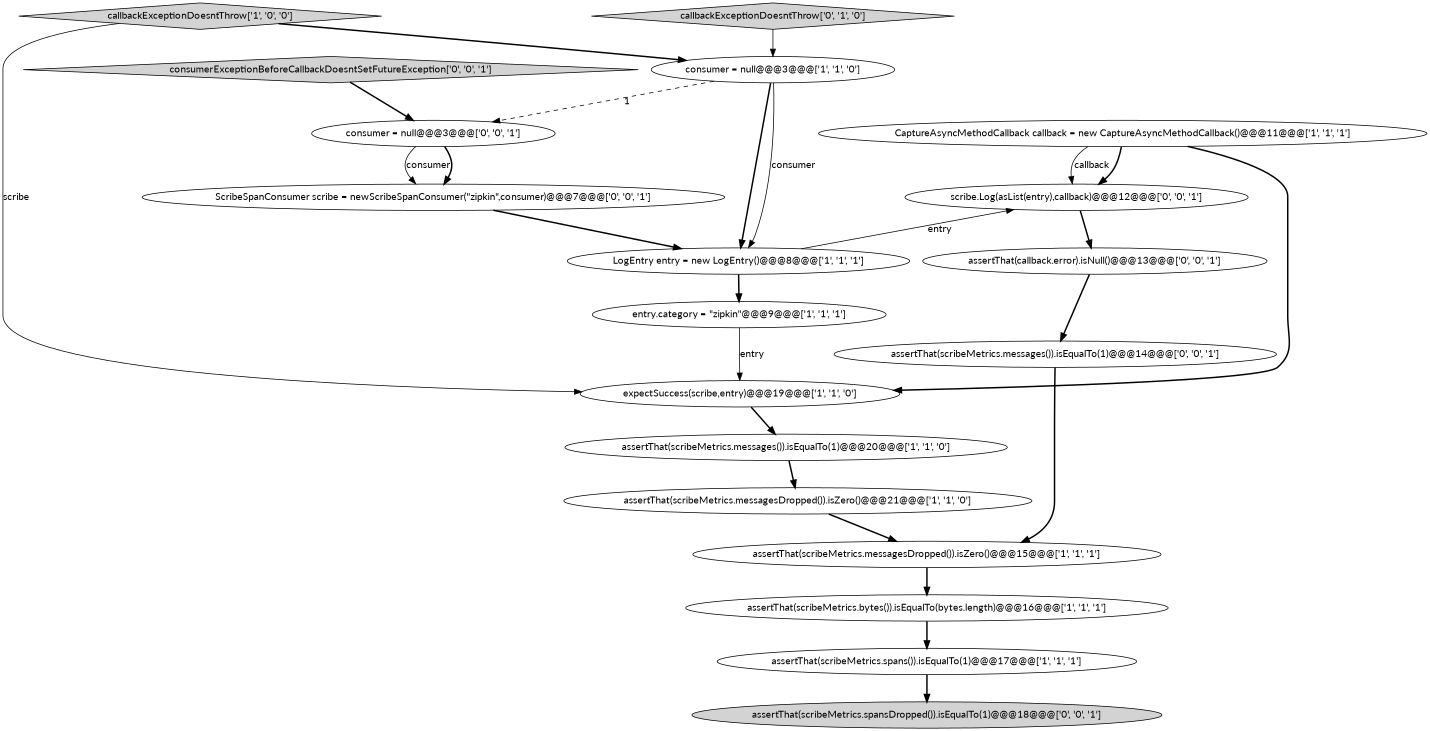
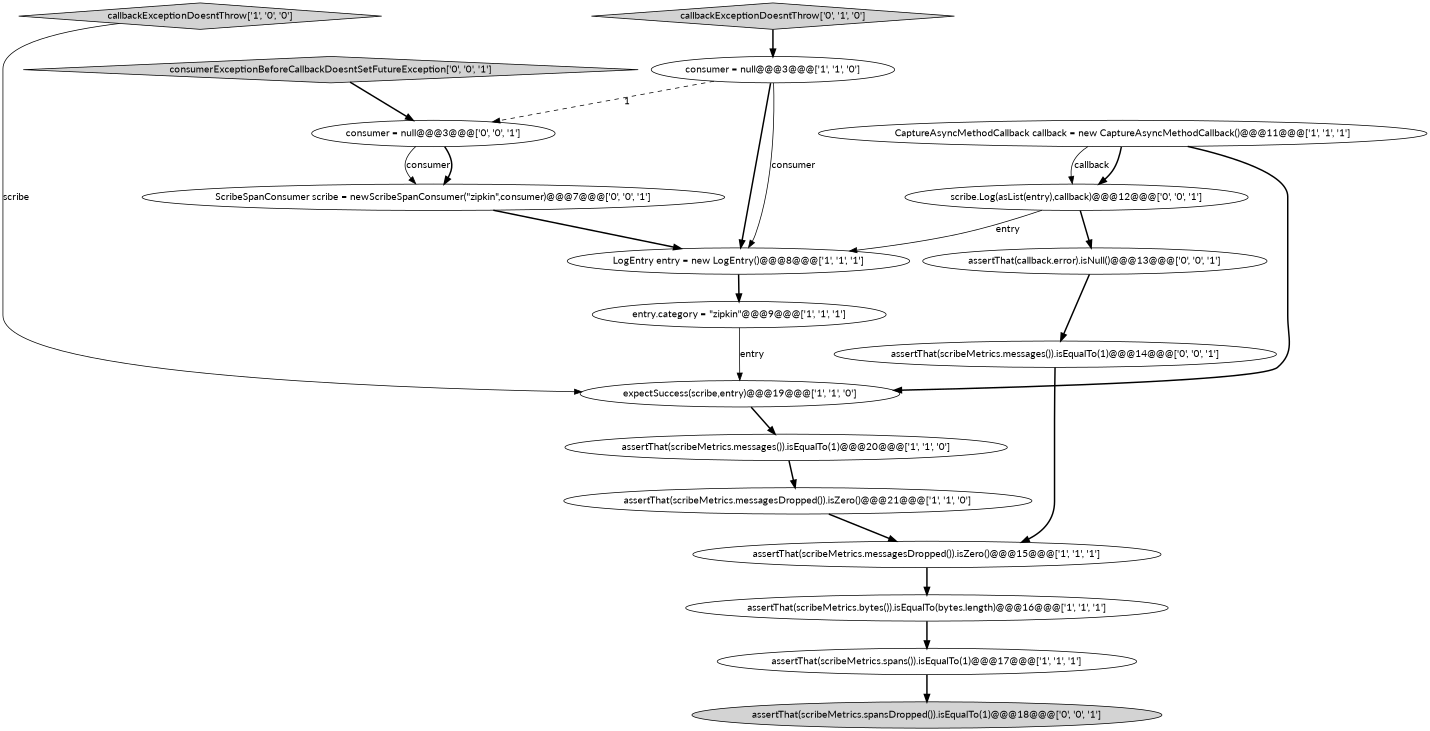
(773, 39) -> (773, 39)
(479, 41) -> none
(904, 230) -> (951, 236)
